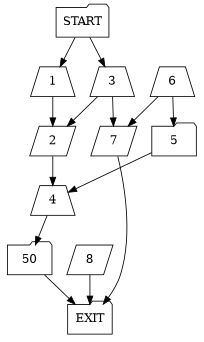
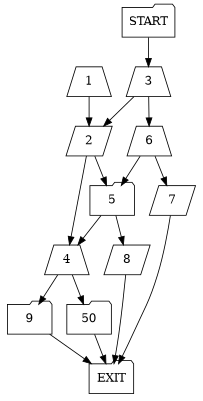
(70, 48) -> none
(113, 107) -> (149, 107)
none -> (99, 167)
none -> (119, 226)
none -> (30, 319)
